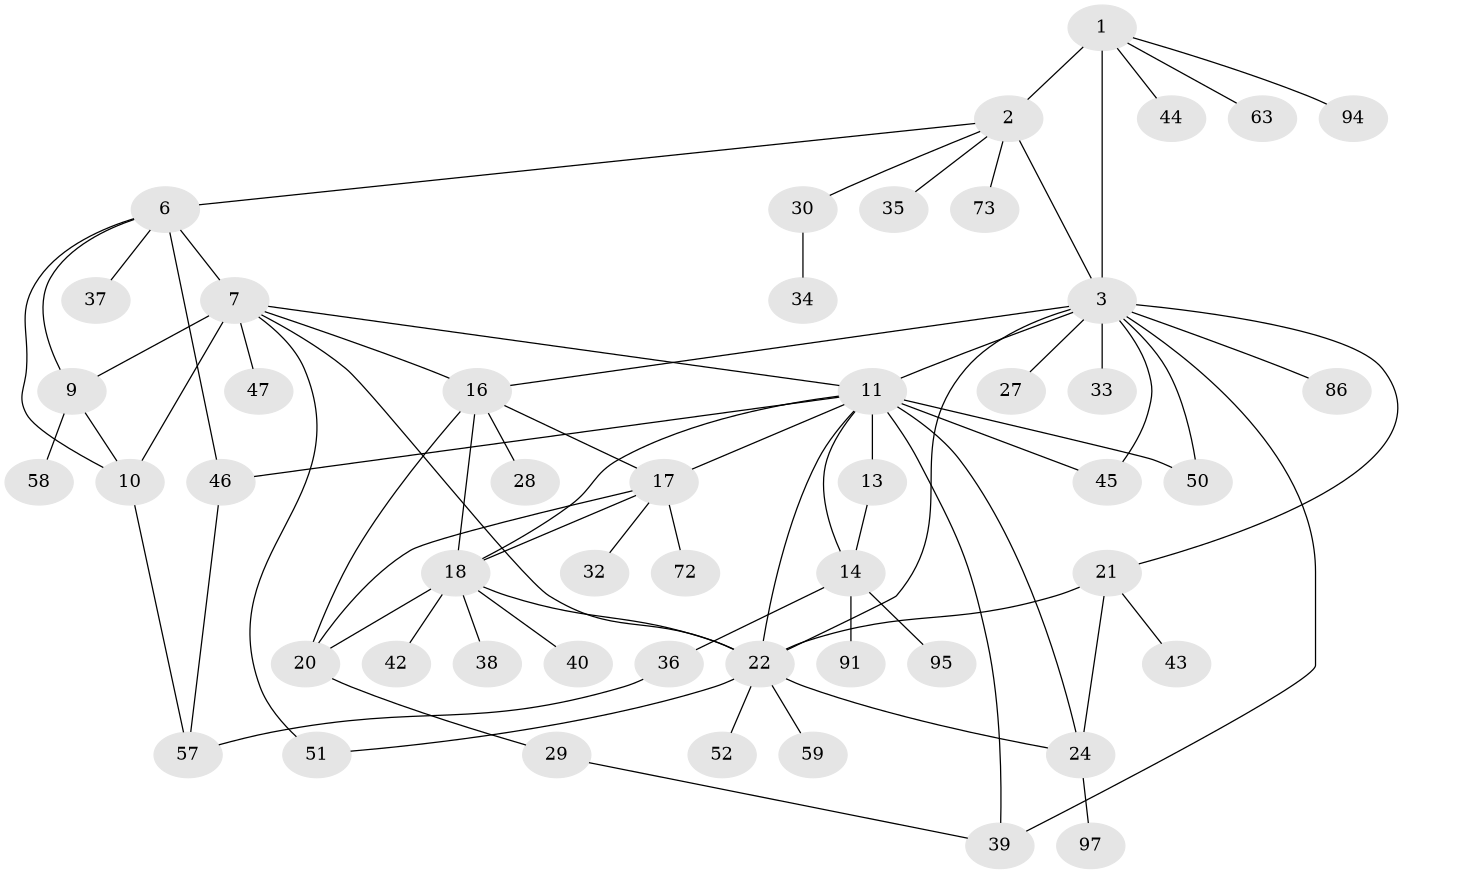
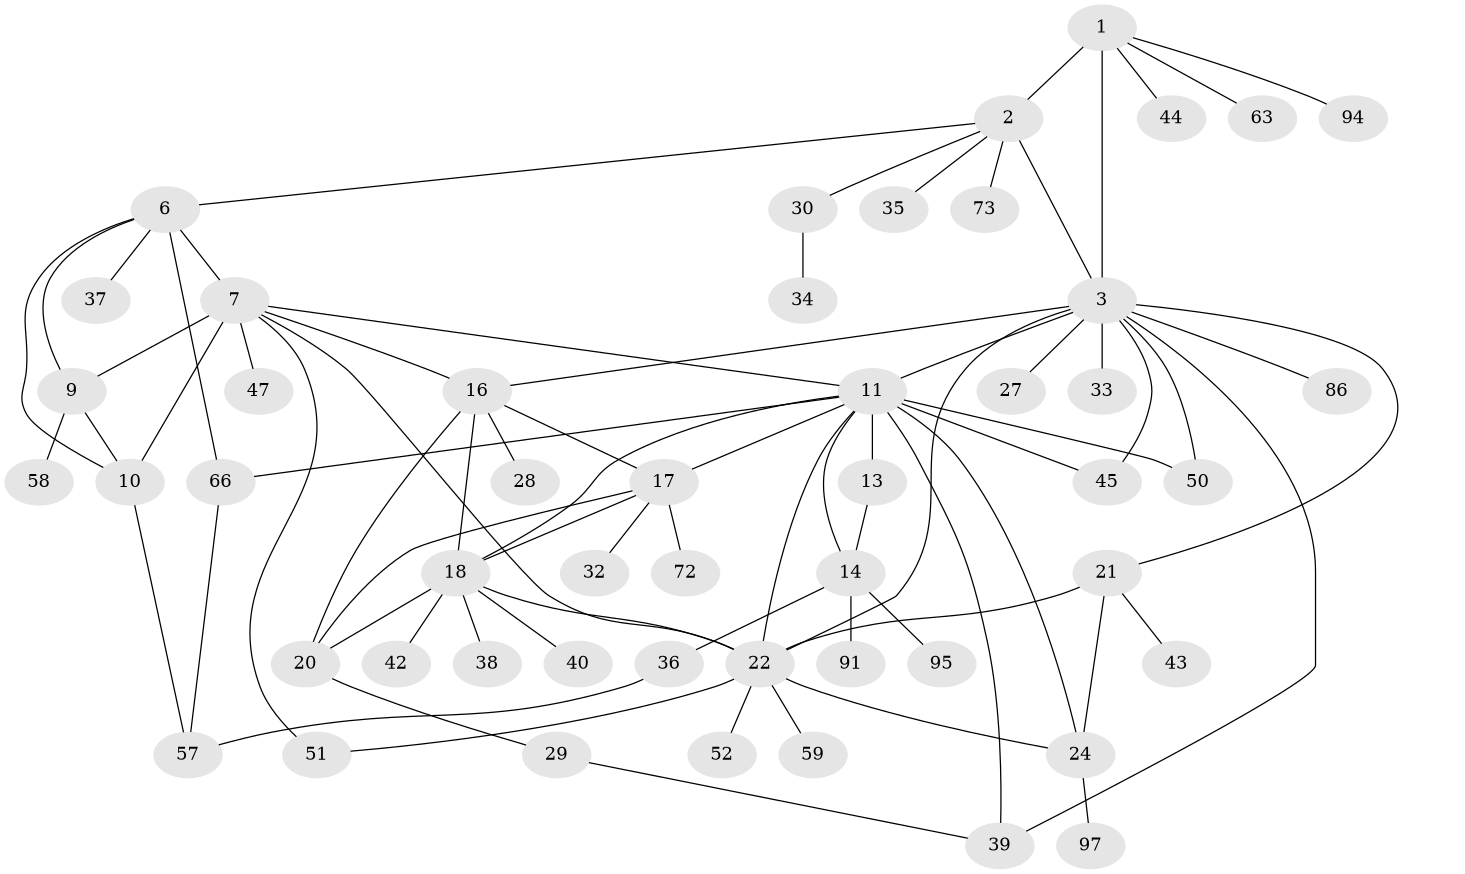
(221, 482) -> (221, 482)
